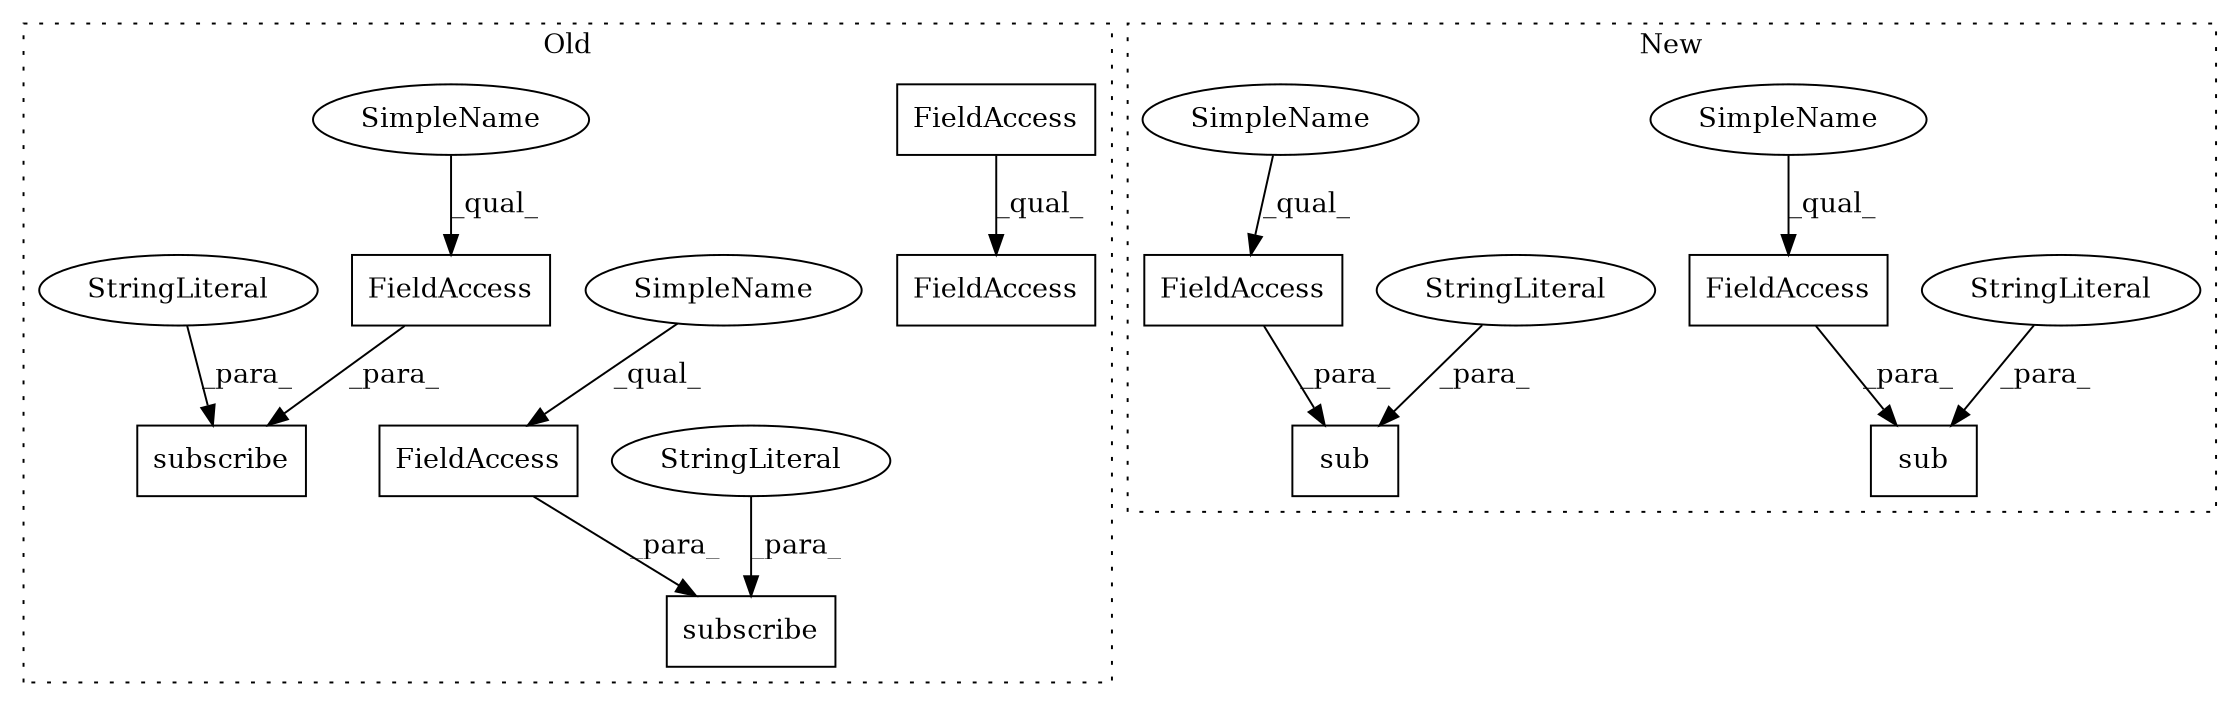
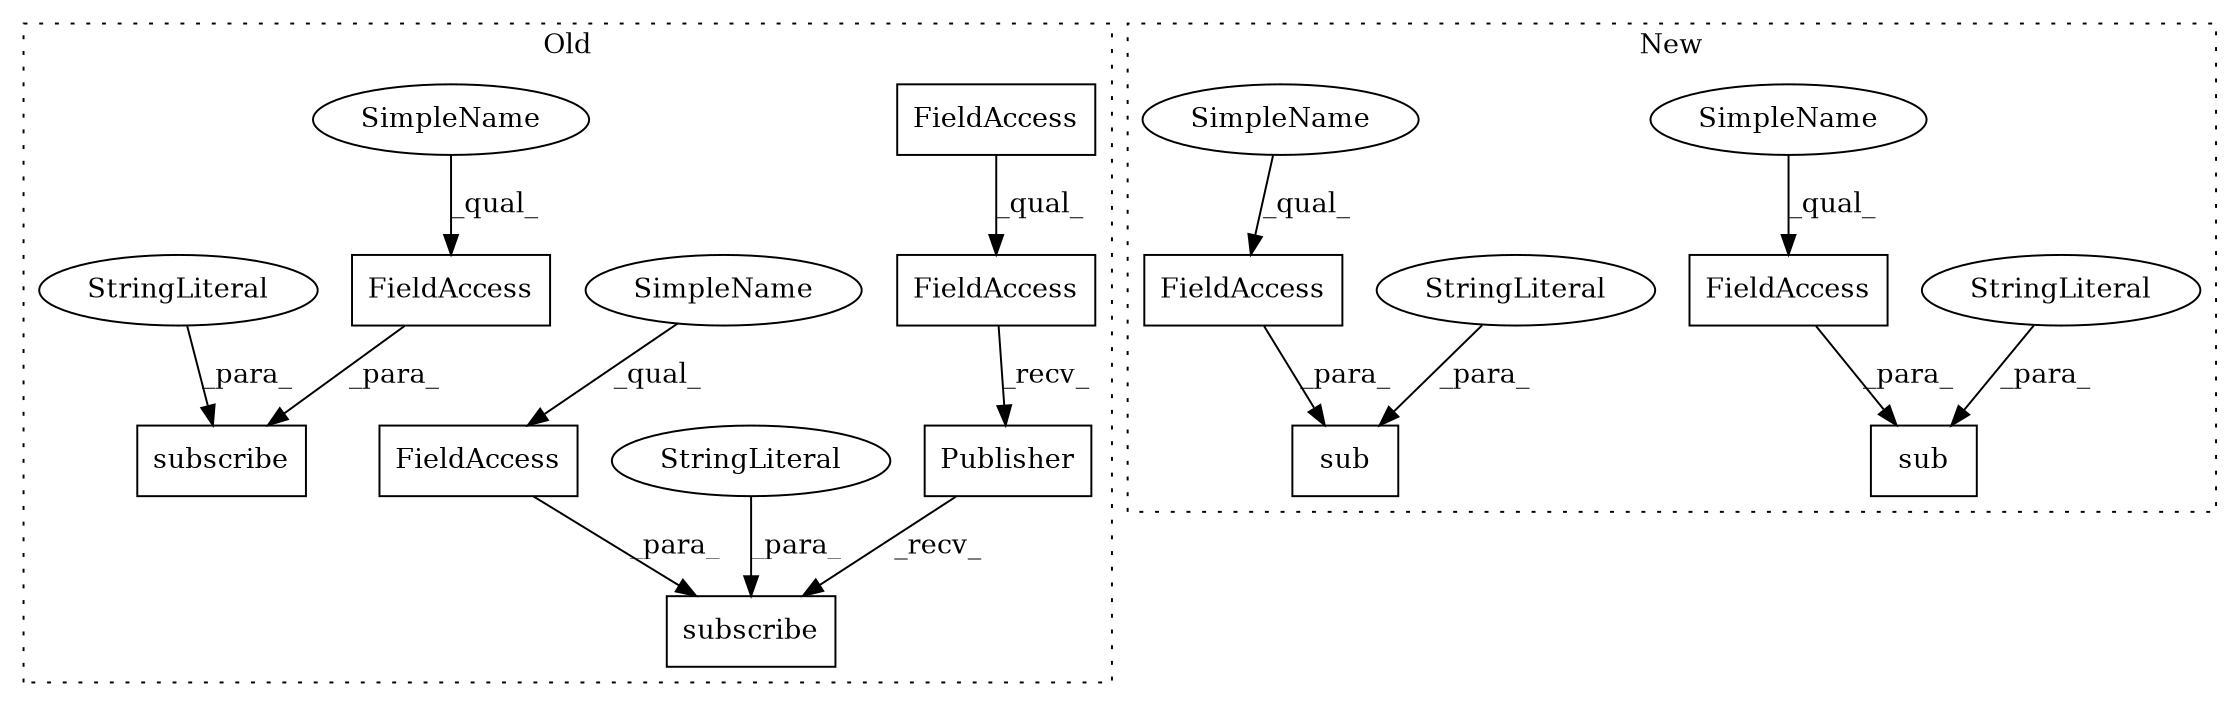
none -> (1008, 461)
